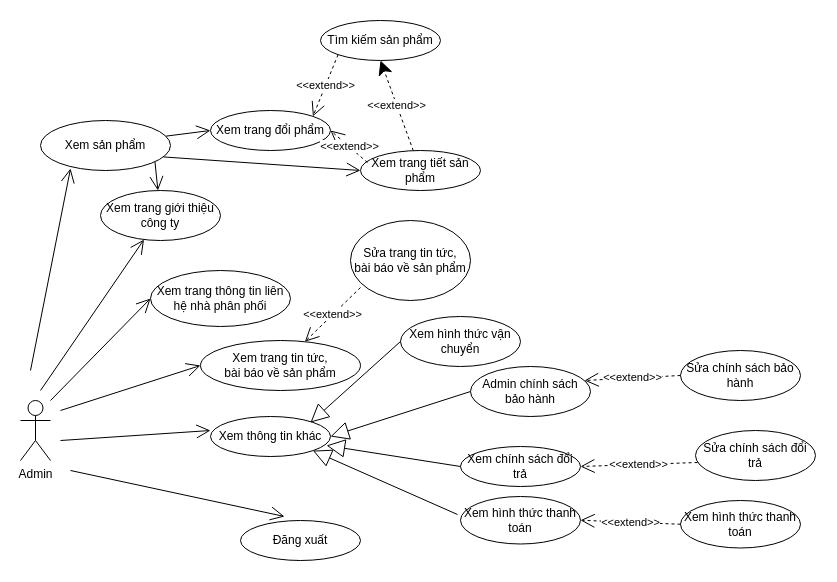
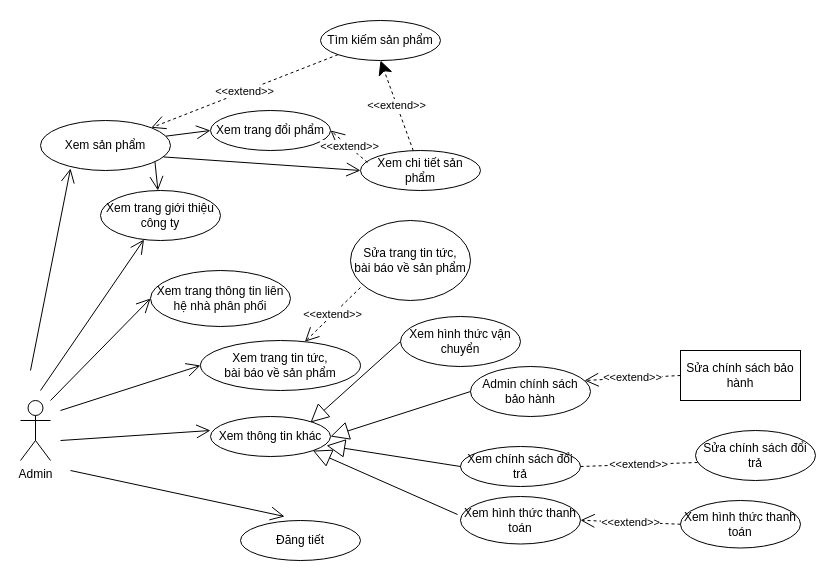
(326, 84) -> (246, 91)
(421, 171) -> (421, 171)
(741, 376) -> (741, 376)
(586, 466) -> (585, 466)
(301, 541) -> (301, 541)
